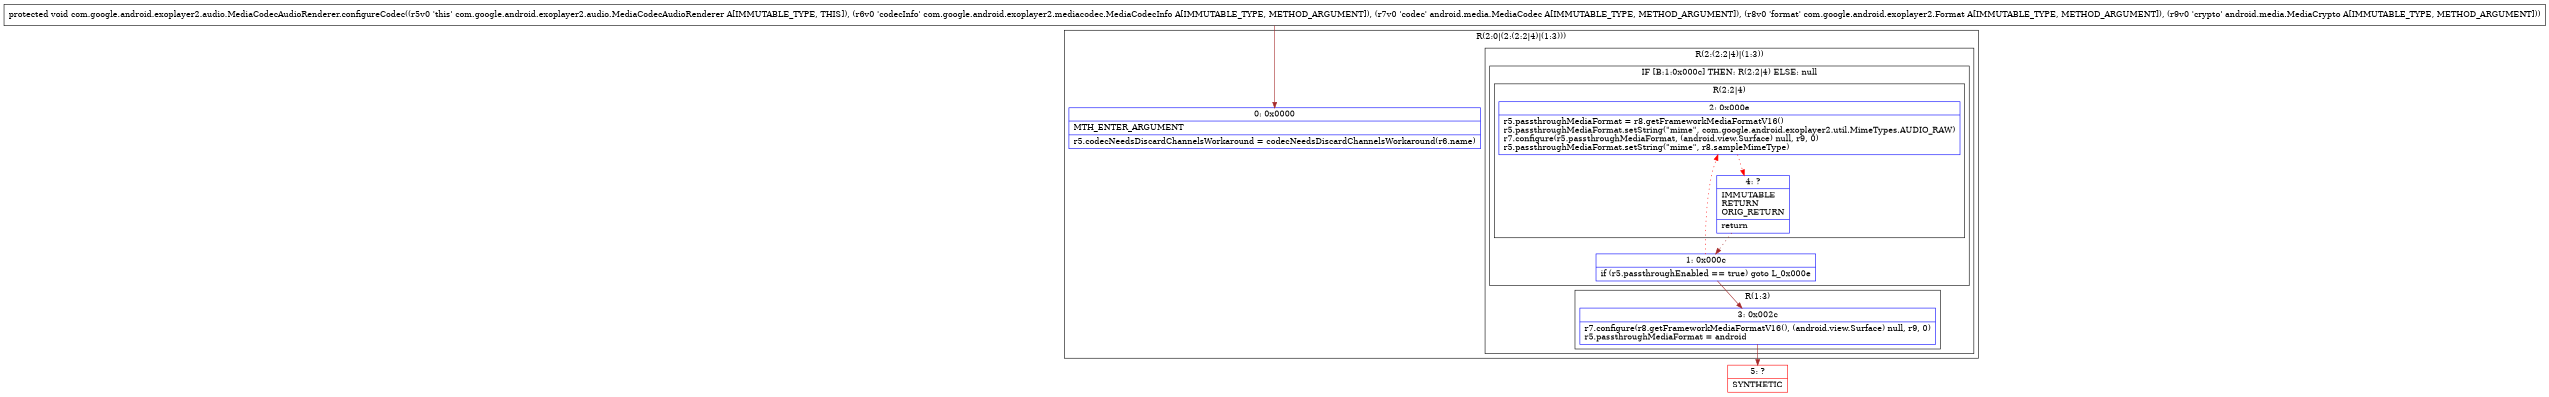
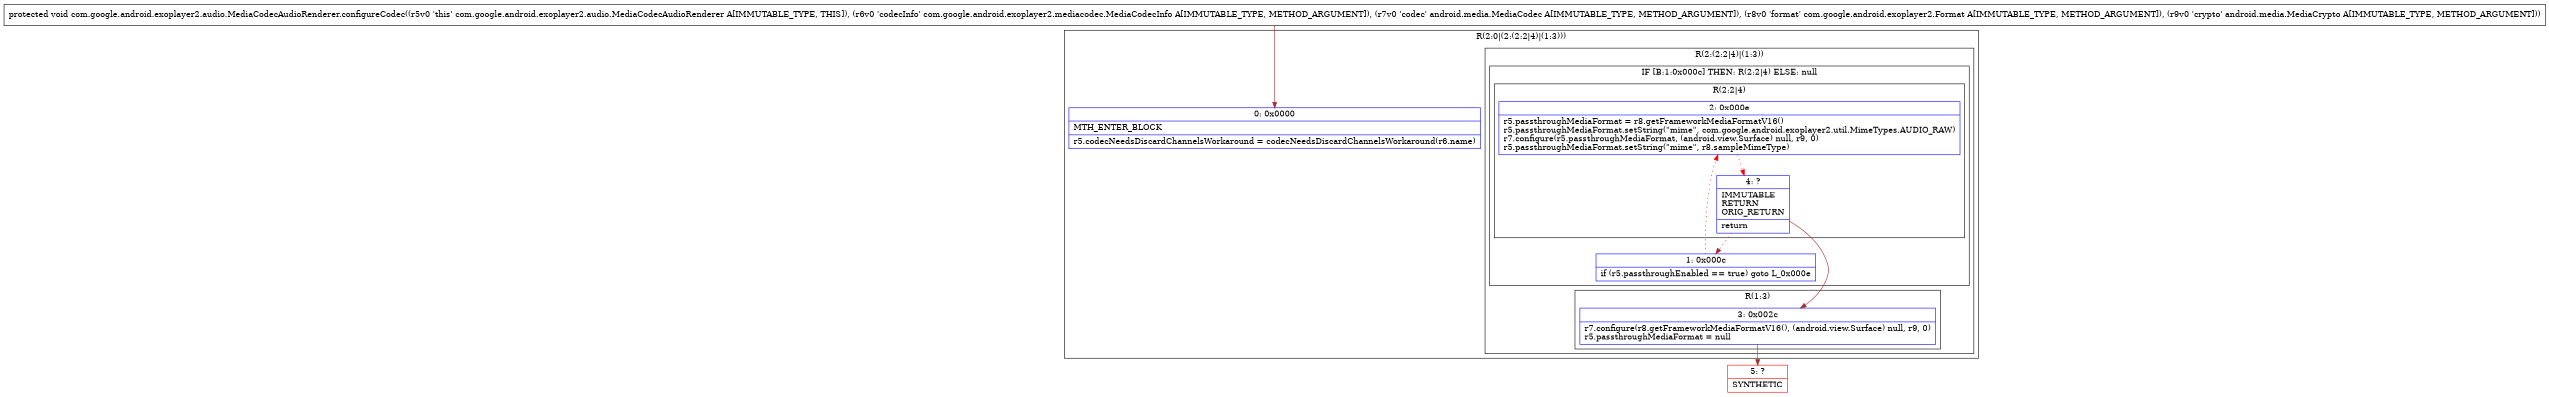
(1129, 128) -> (1118, 128)
(1729, 294) -> (1826, 260)
(1666, 337) -> (1658, 337)
